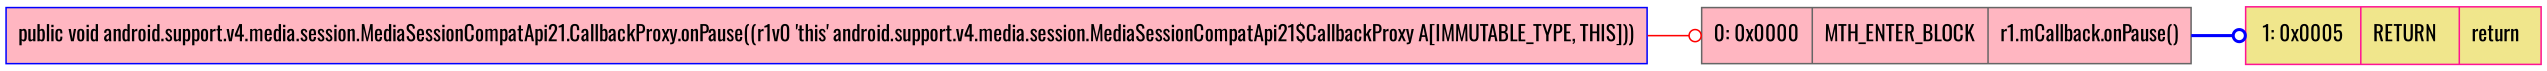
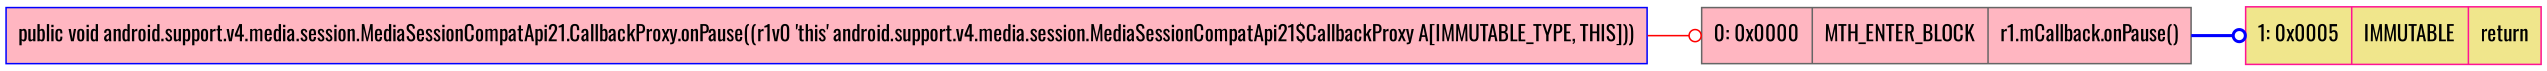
(2406, 35) -> (2410, 35)
